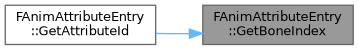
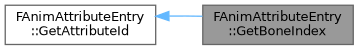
(172, 34) -> (186, 16)
